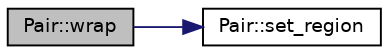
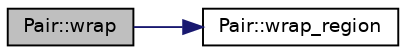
(292, 27) -> (301, 27)
